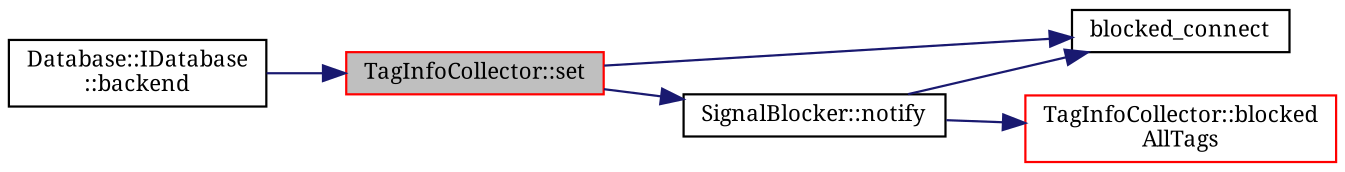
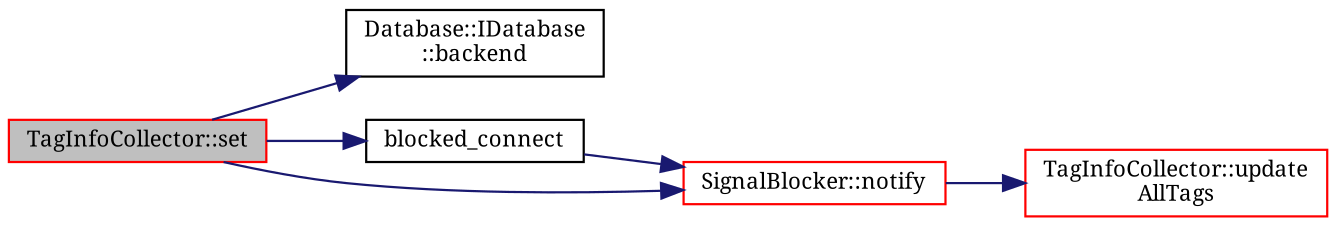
(295, 73) -> (275, 101)
(987, 76) -> (623, 159)
(815, 115) -> (815, 183)
(1181, 129) -> (1176, 183)
